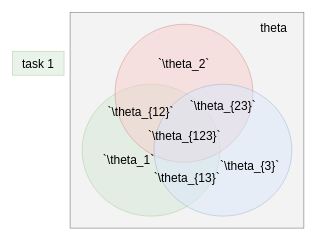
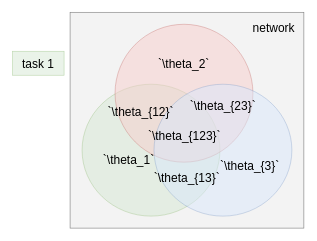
(274, 27) -> (274, 27)
